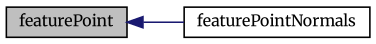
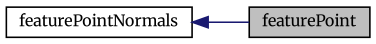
(164, 22) -> (229, 22)
